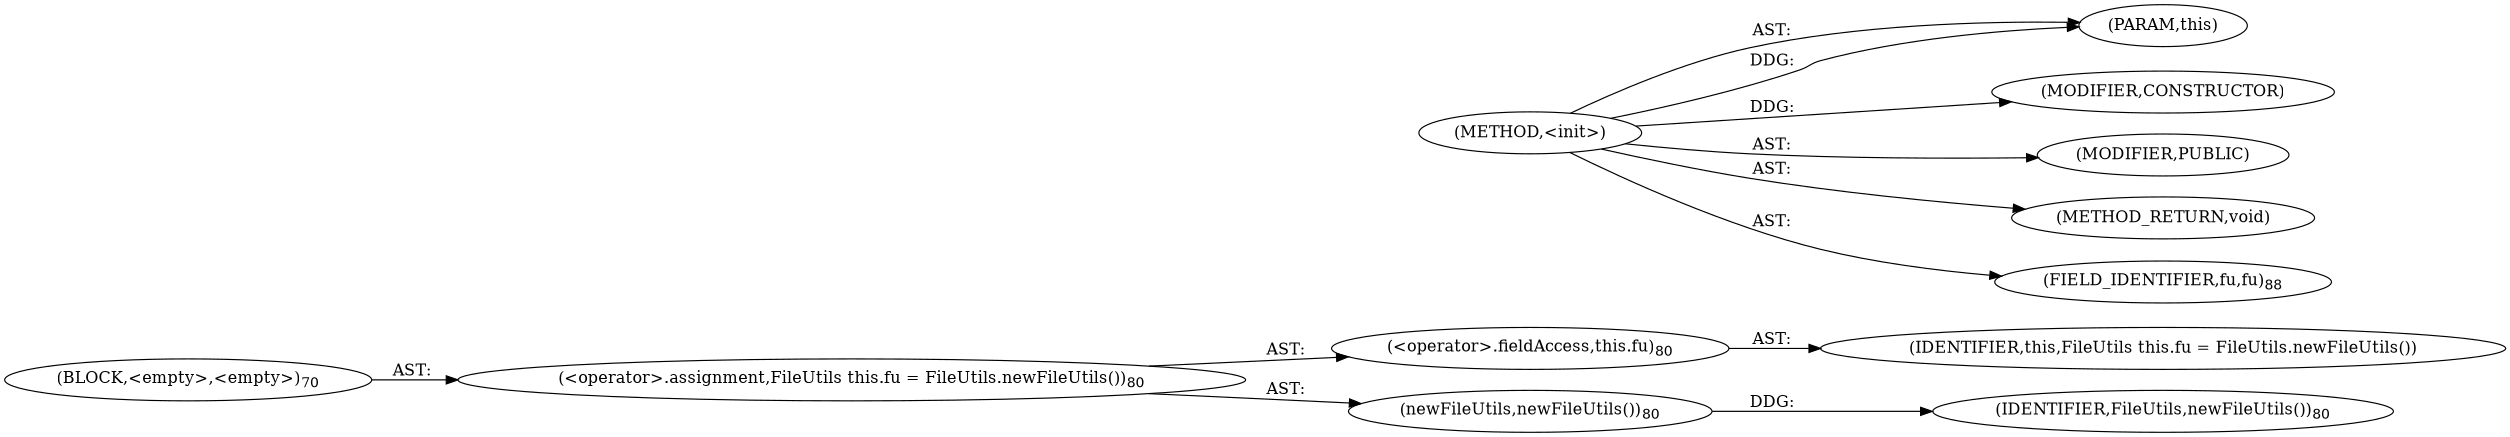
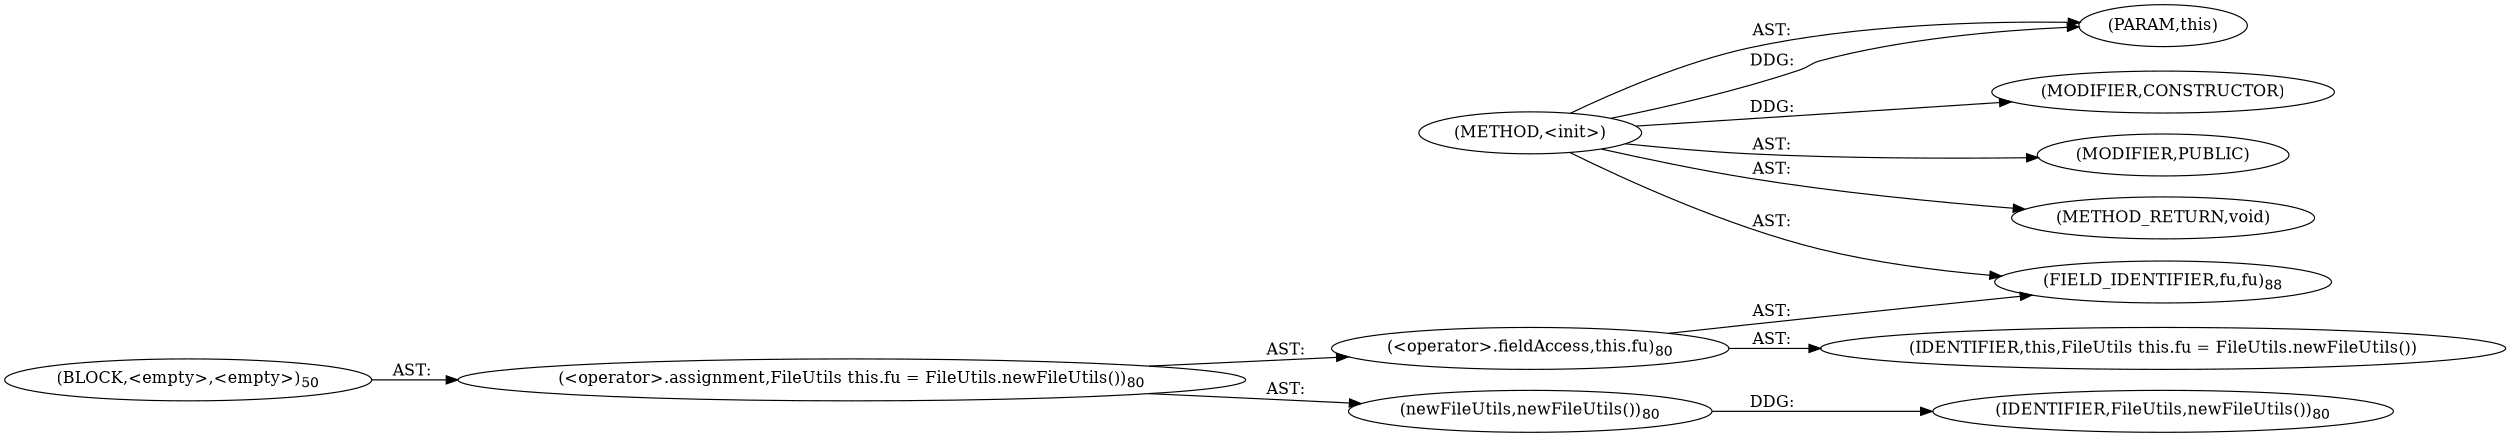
none -> (1844, 314)
(311, 378) -> (311, 378)
